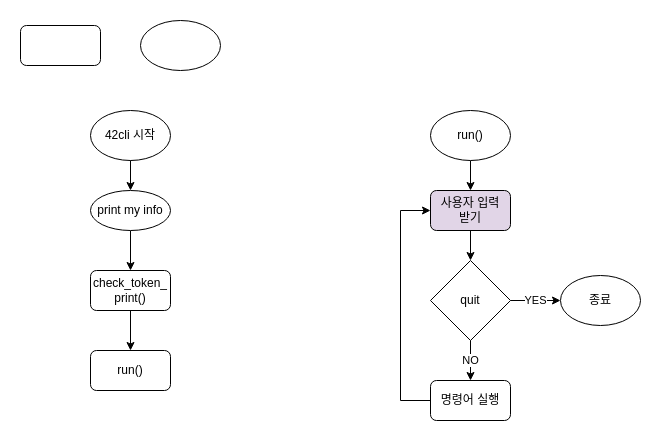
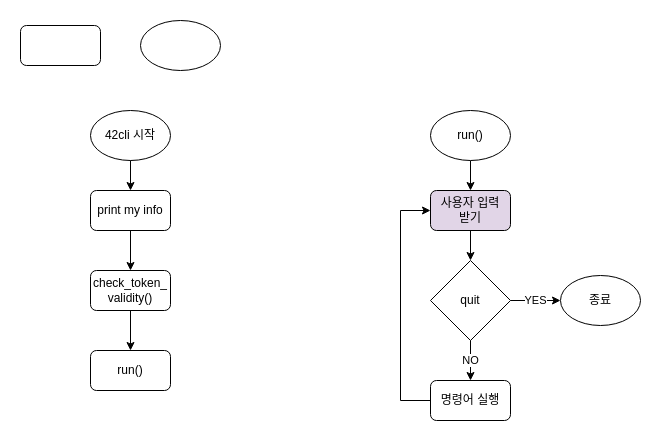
(131, 211) -> (131, 211)
(131, 291) -> (131, 291)
